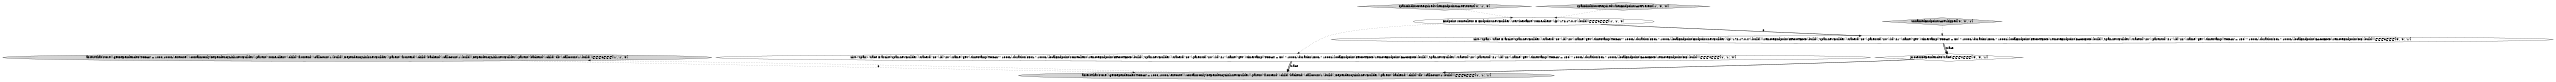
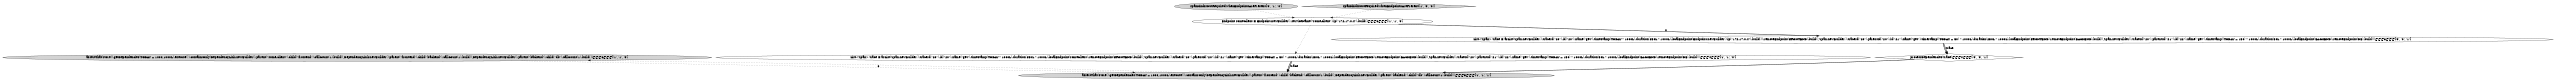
(1445, 6) -> (1236, 6)
(1942, 22) -> none
